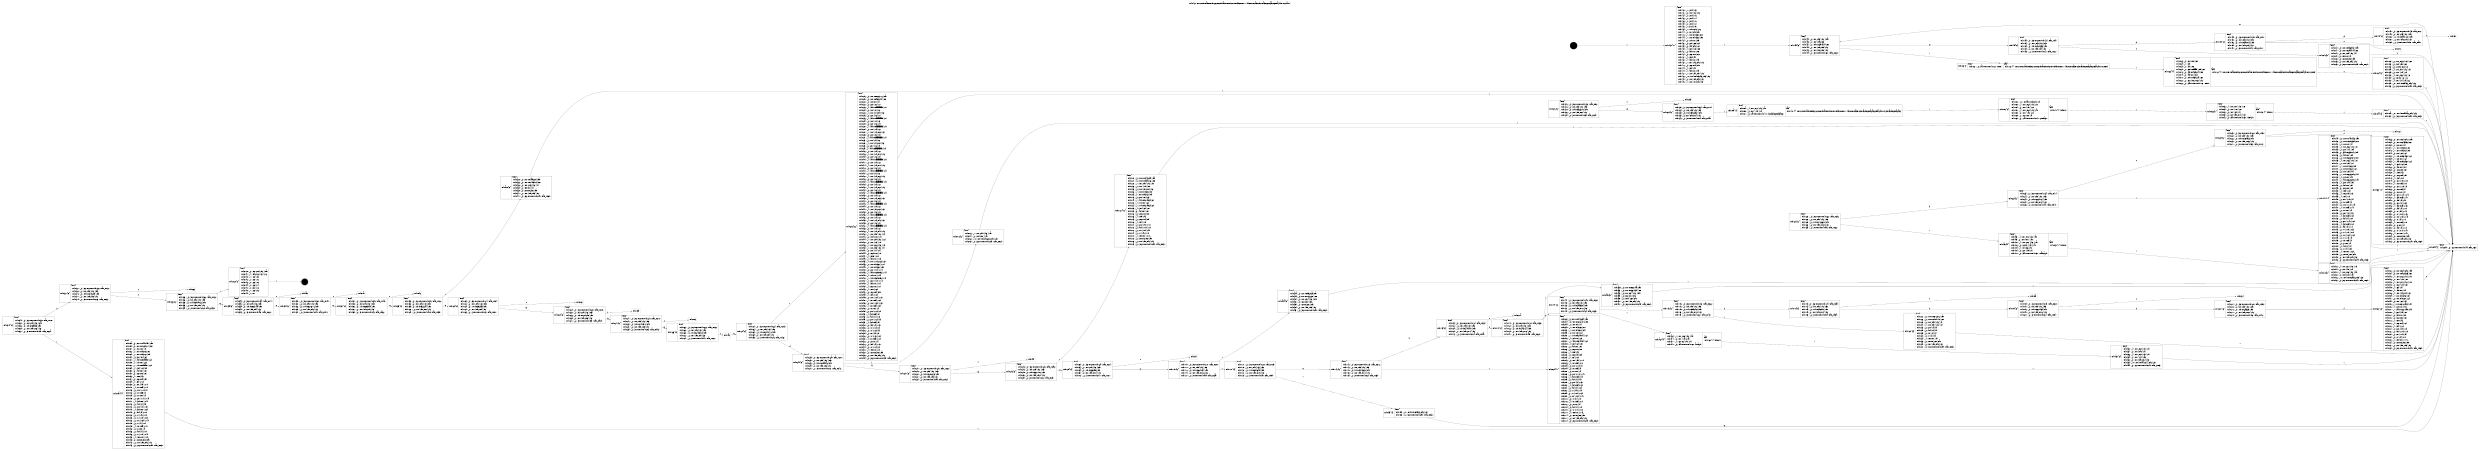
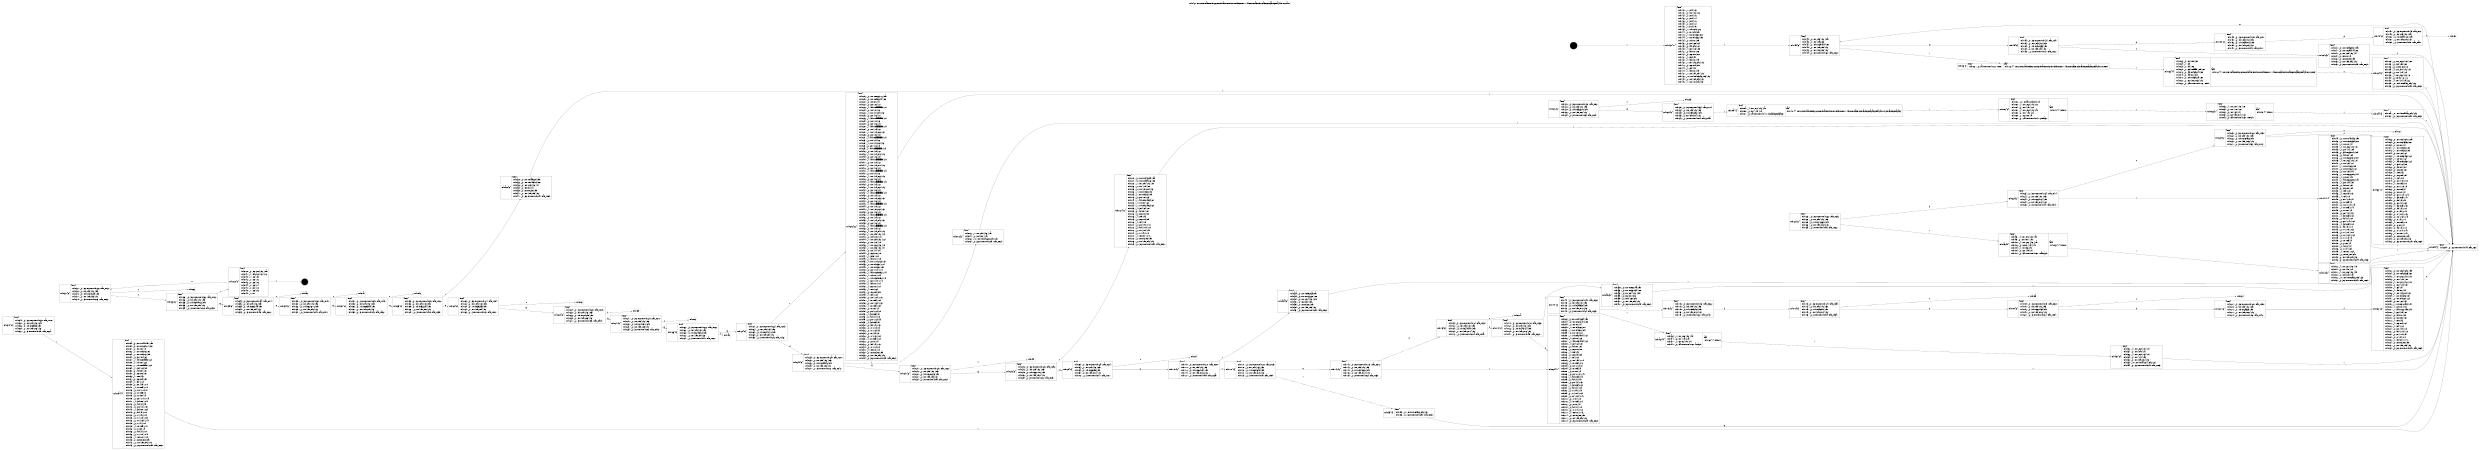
(2398, 49) -> none
(56, 310) -> (170, 284)
(1545, 317) -> (1538, 343)
(1930, 331) -> none
(733, 335) -> (727, 332)
